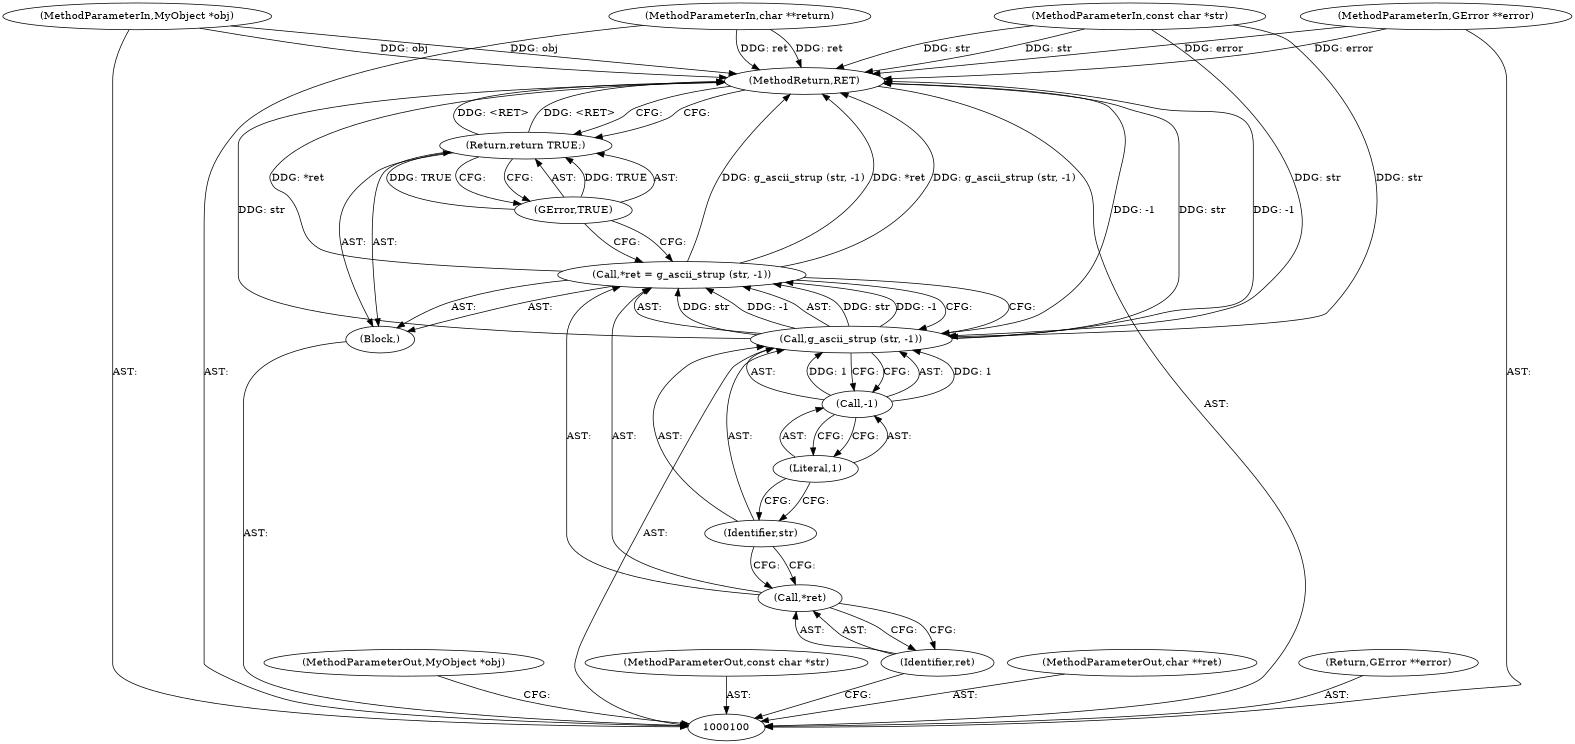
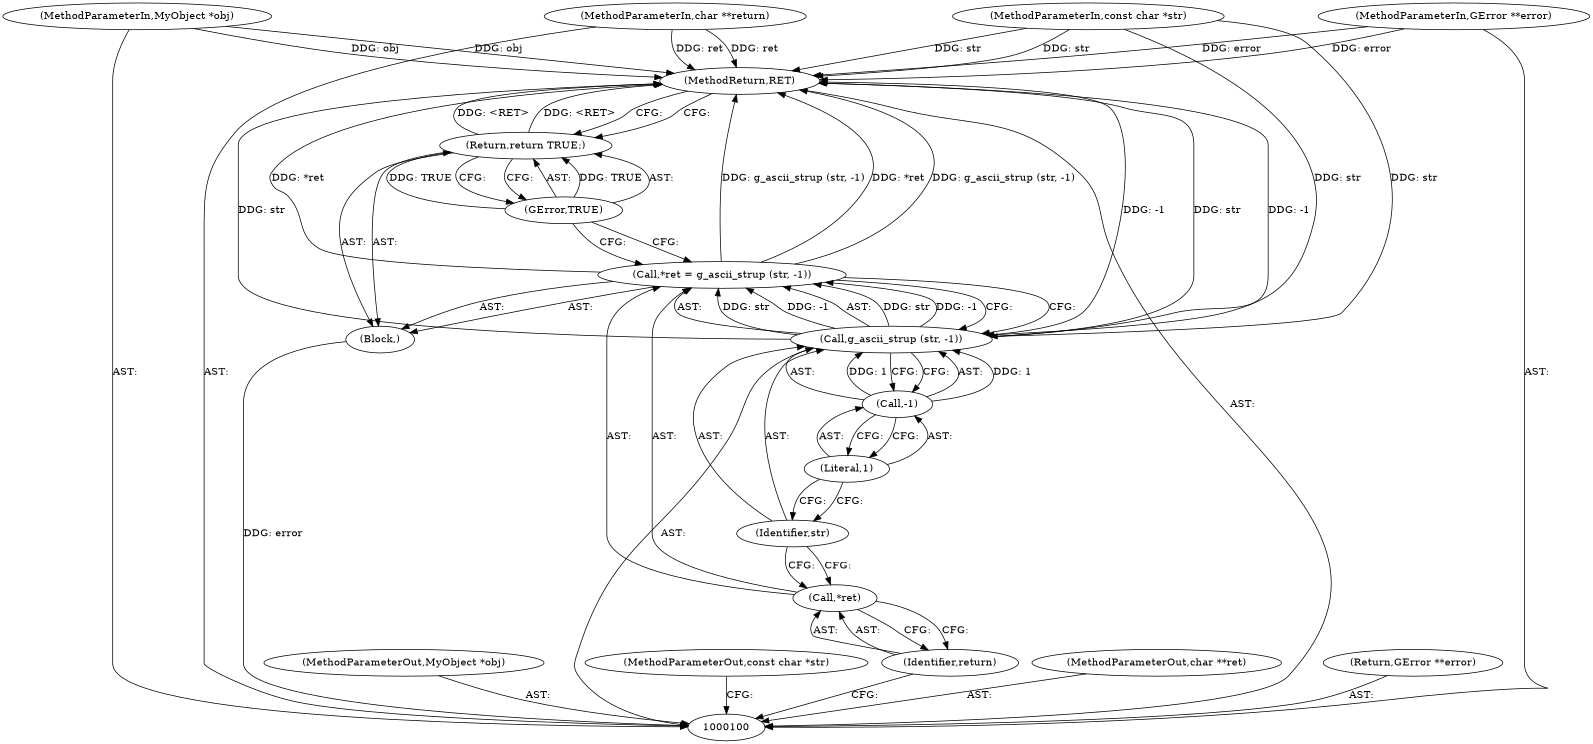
(258, 534) -> (273, 534)
(938, 663) -> (950, 663)
(539, 695) -> (540, 695)
(741, 695) -> (742, 695)
